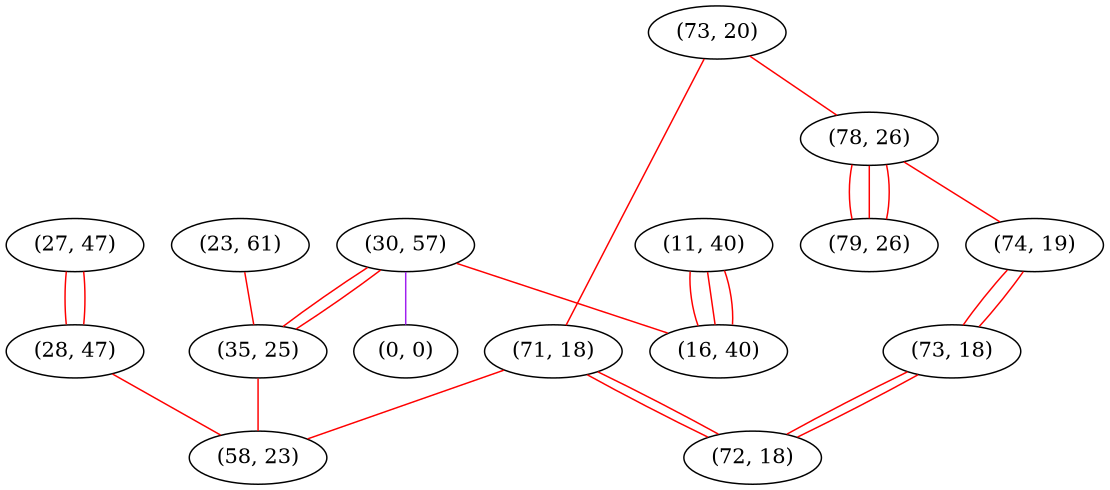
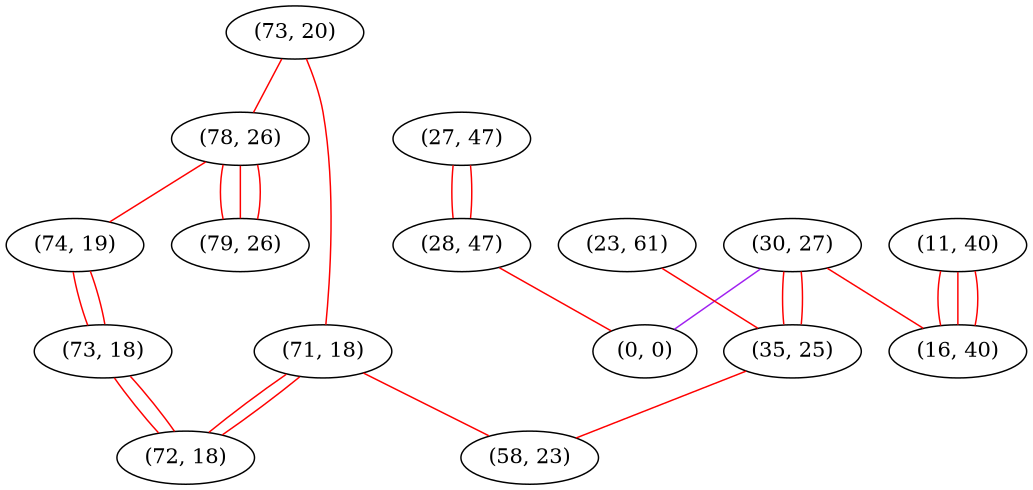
(406, 245) -> (793, 245)
(167, 405) -> (555, 299)
